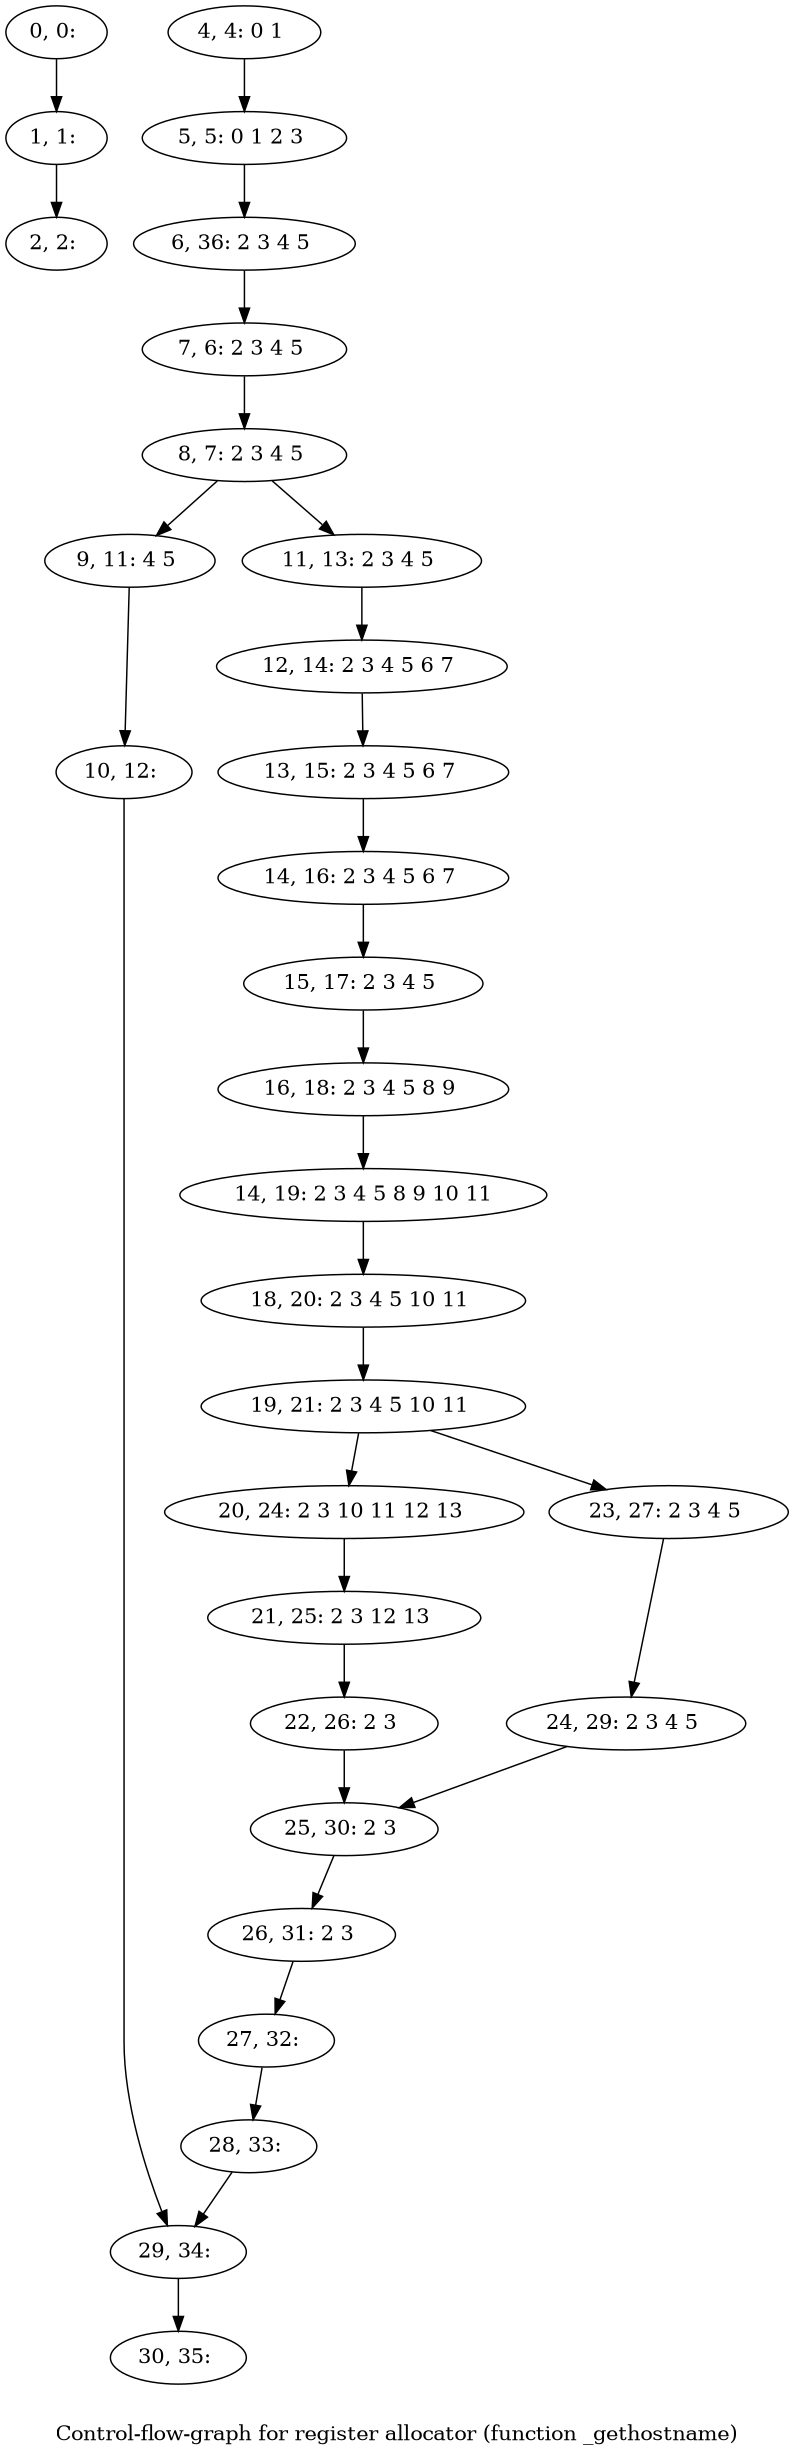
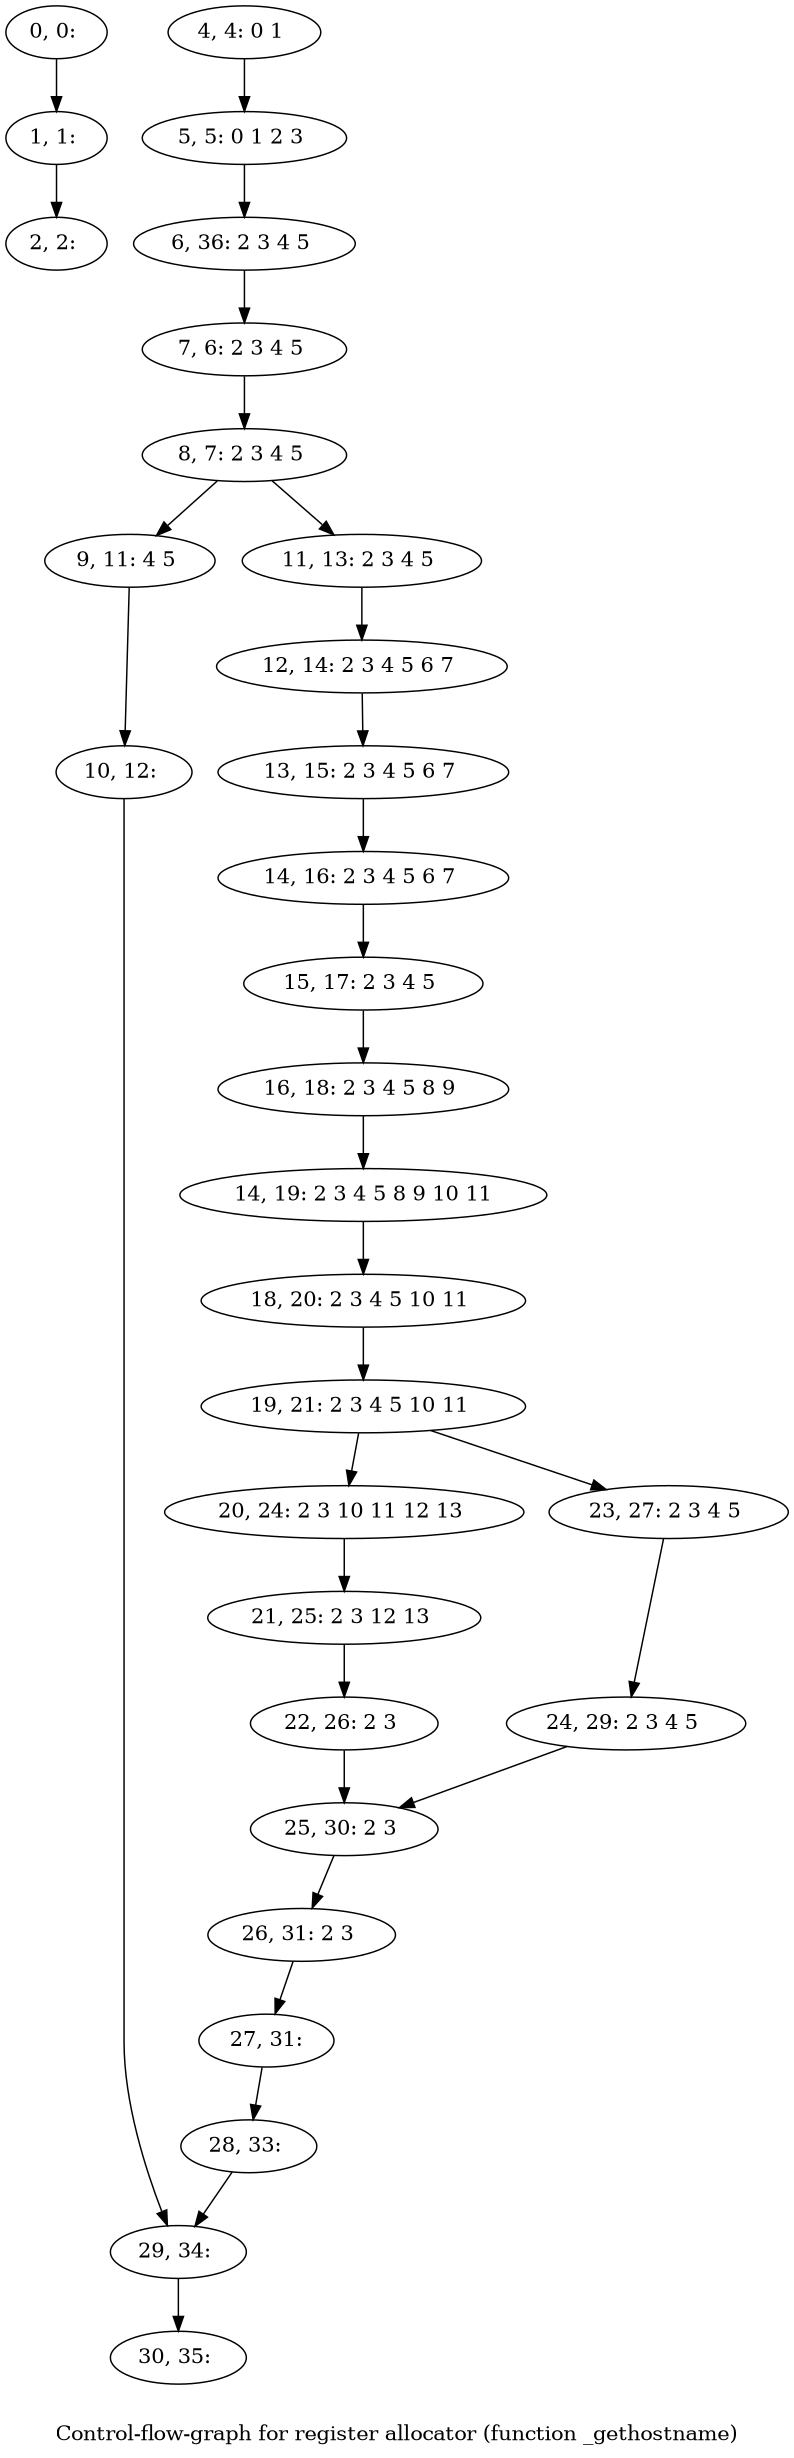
(266, 2041) -> (266, 2041)
